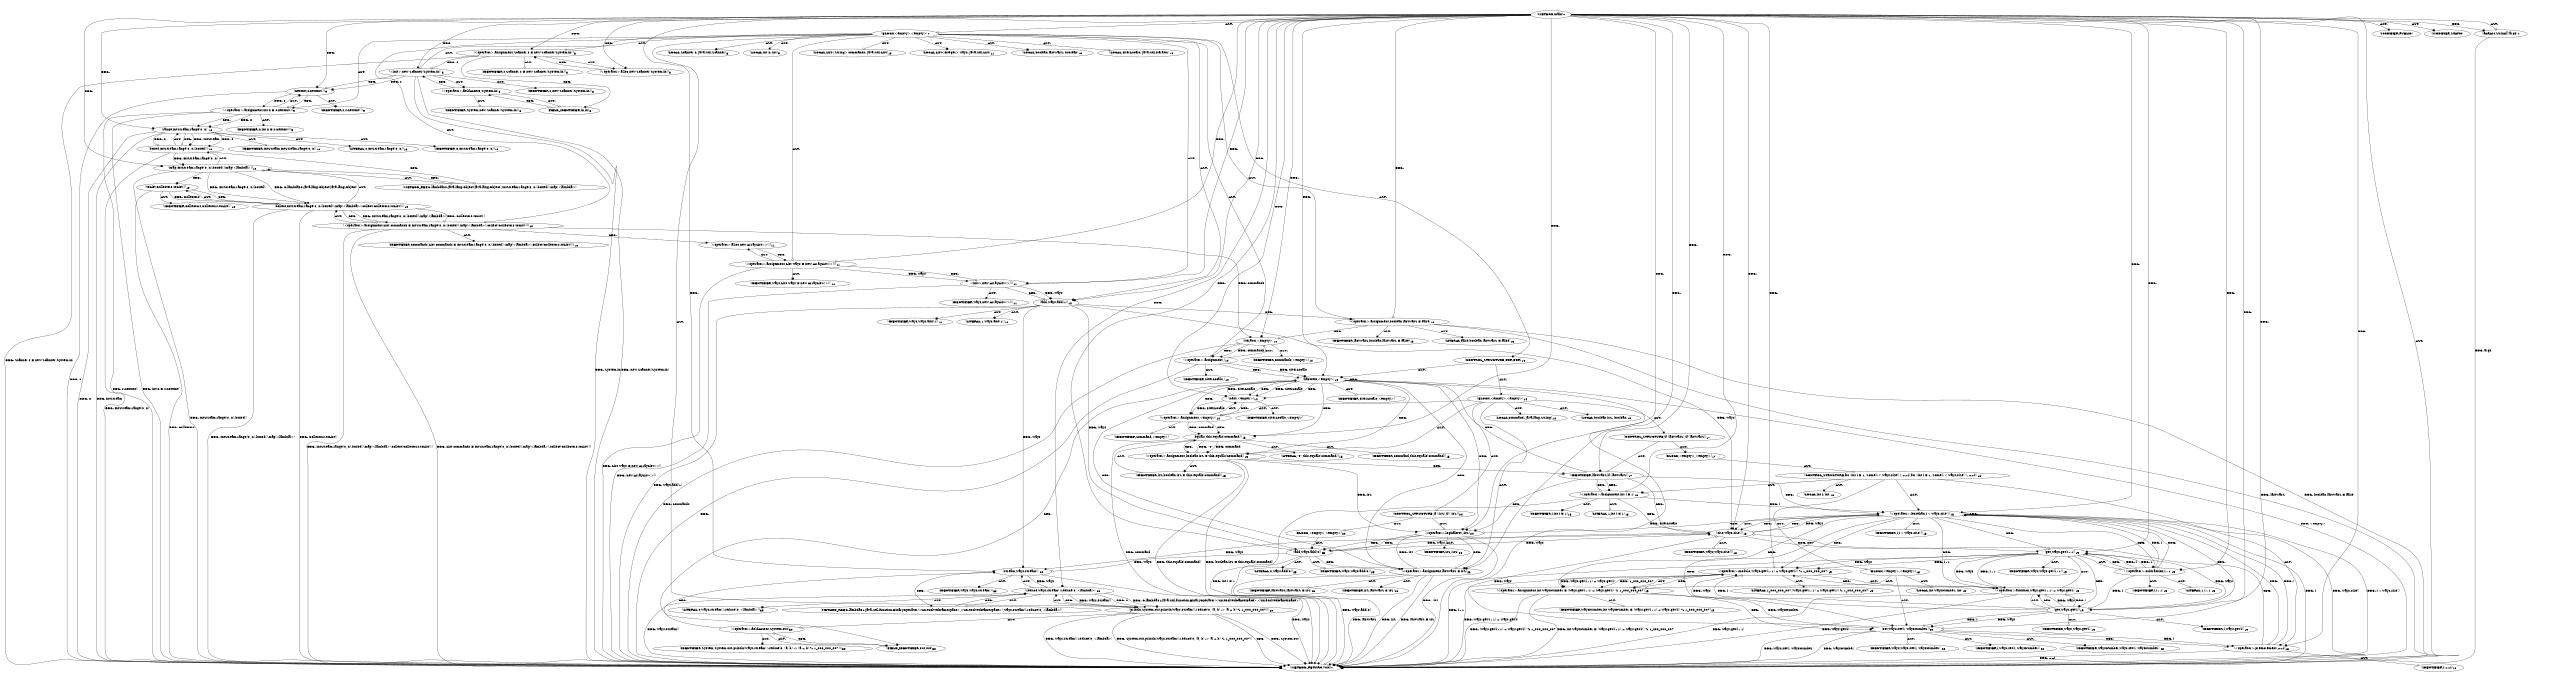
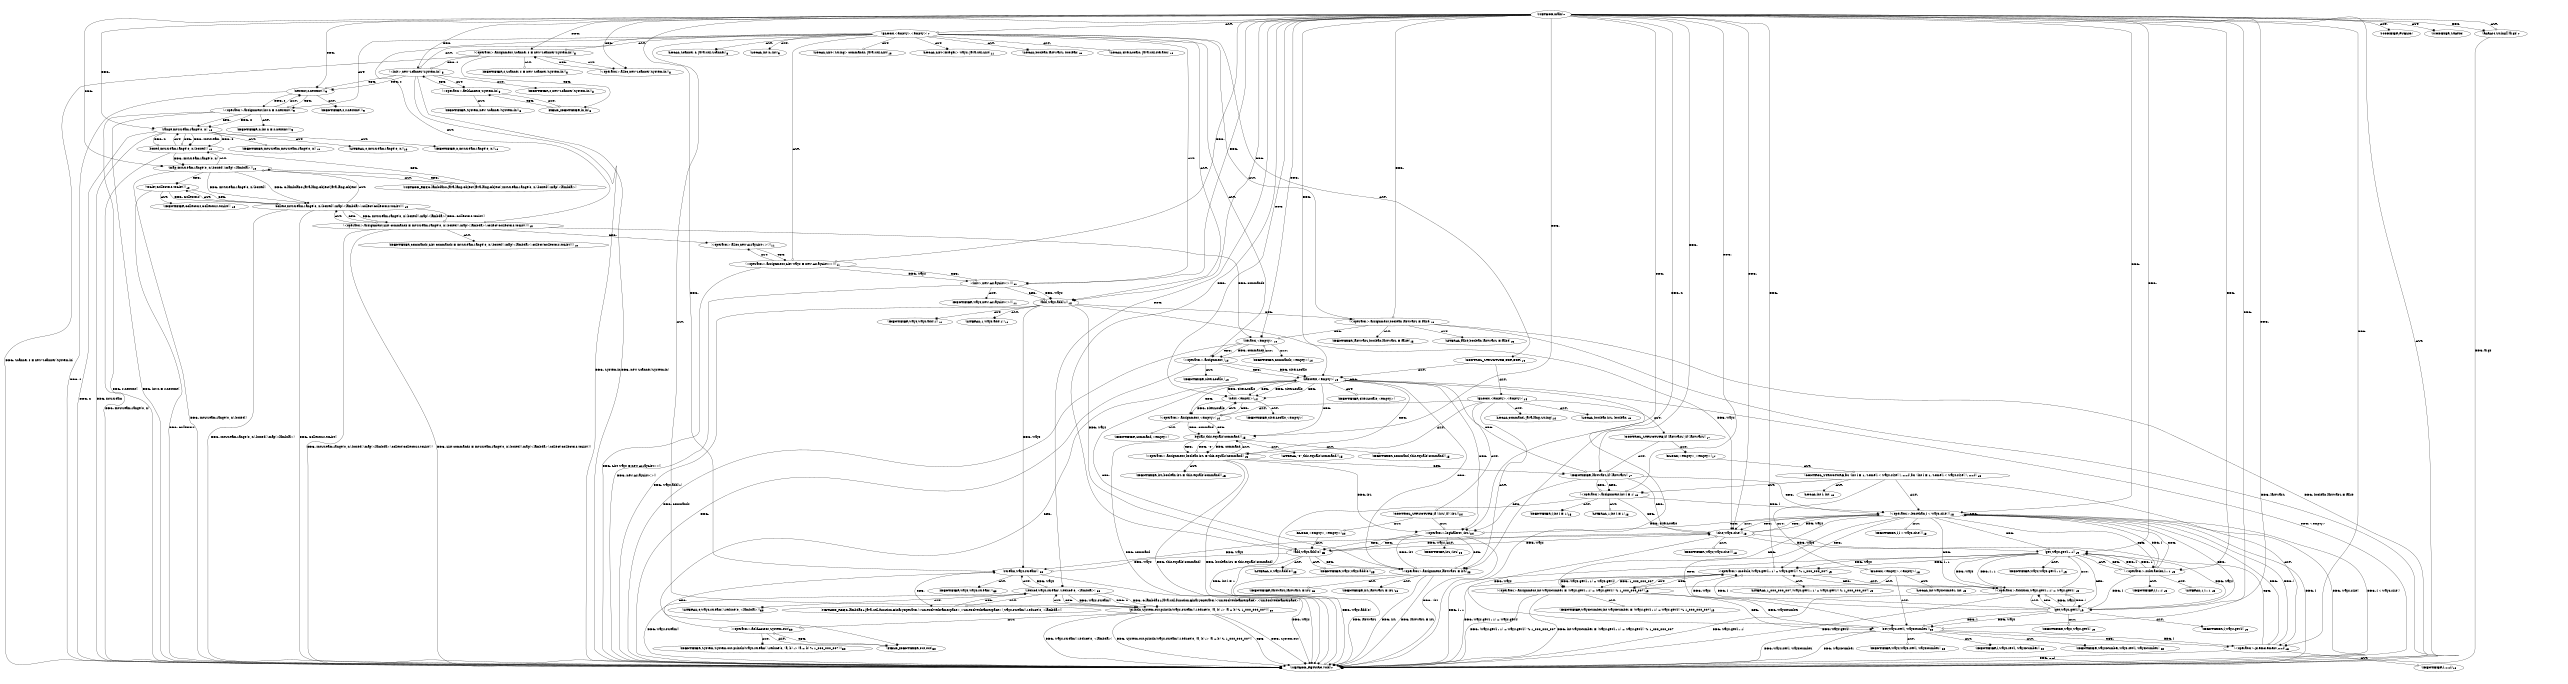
(793, 284) -> none
(1677, 293) -> (1677, 293)
(1136, 448) -> (1241, 449)
(1806, 543) -> (1806, 543)
